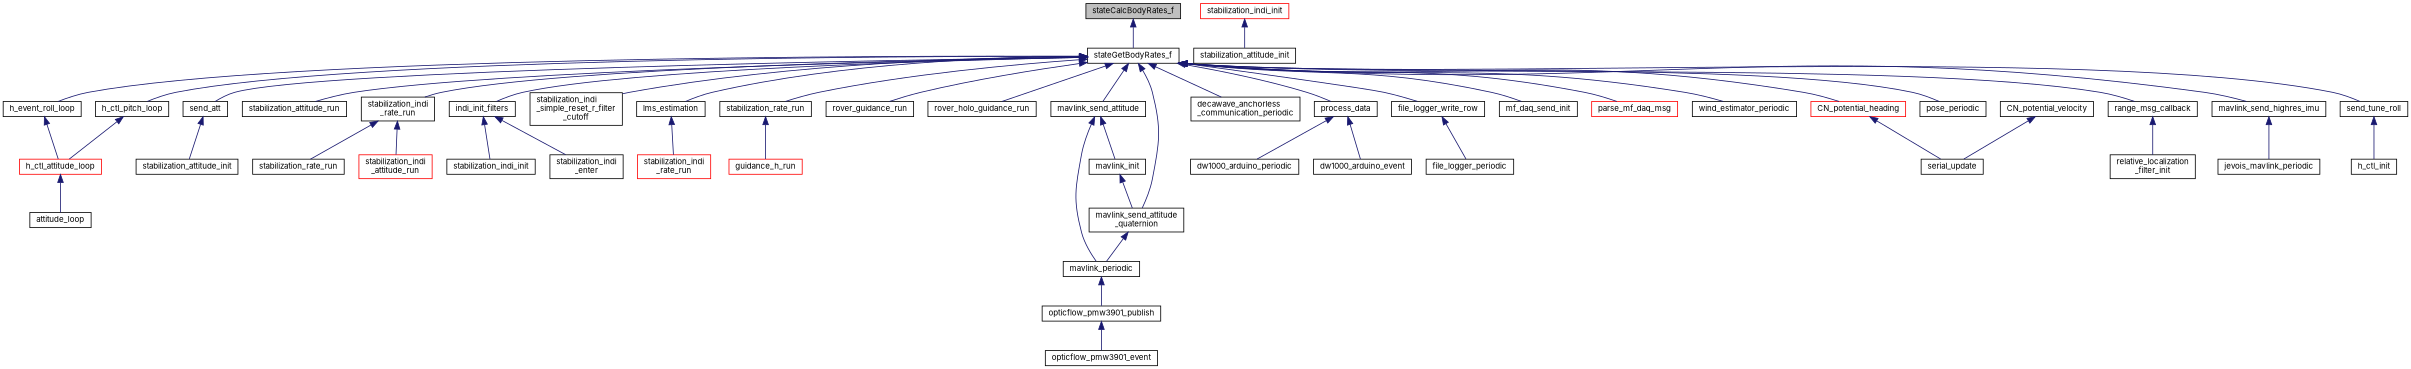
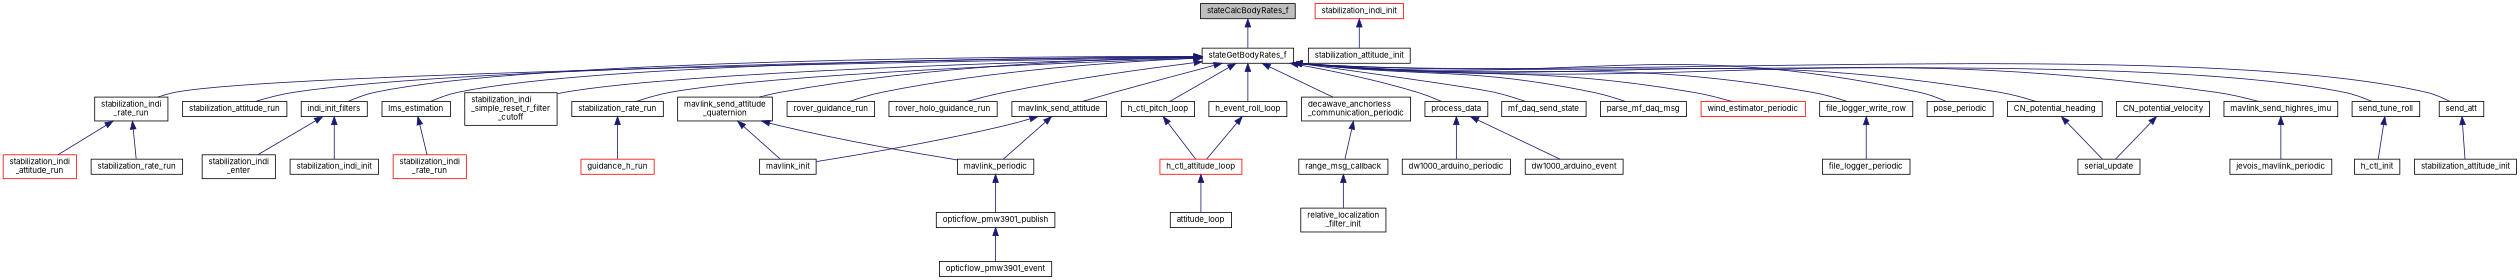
(1804, 74) -> (1348, 144)
(1538, 109) -> (1544, 109)
(1635, 109) -> (1643, 109)
(1744, 109) -> (1753, 109)
(1858, 109) -> (2055, 109)
(1128, 195) -> (762, 143)
